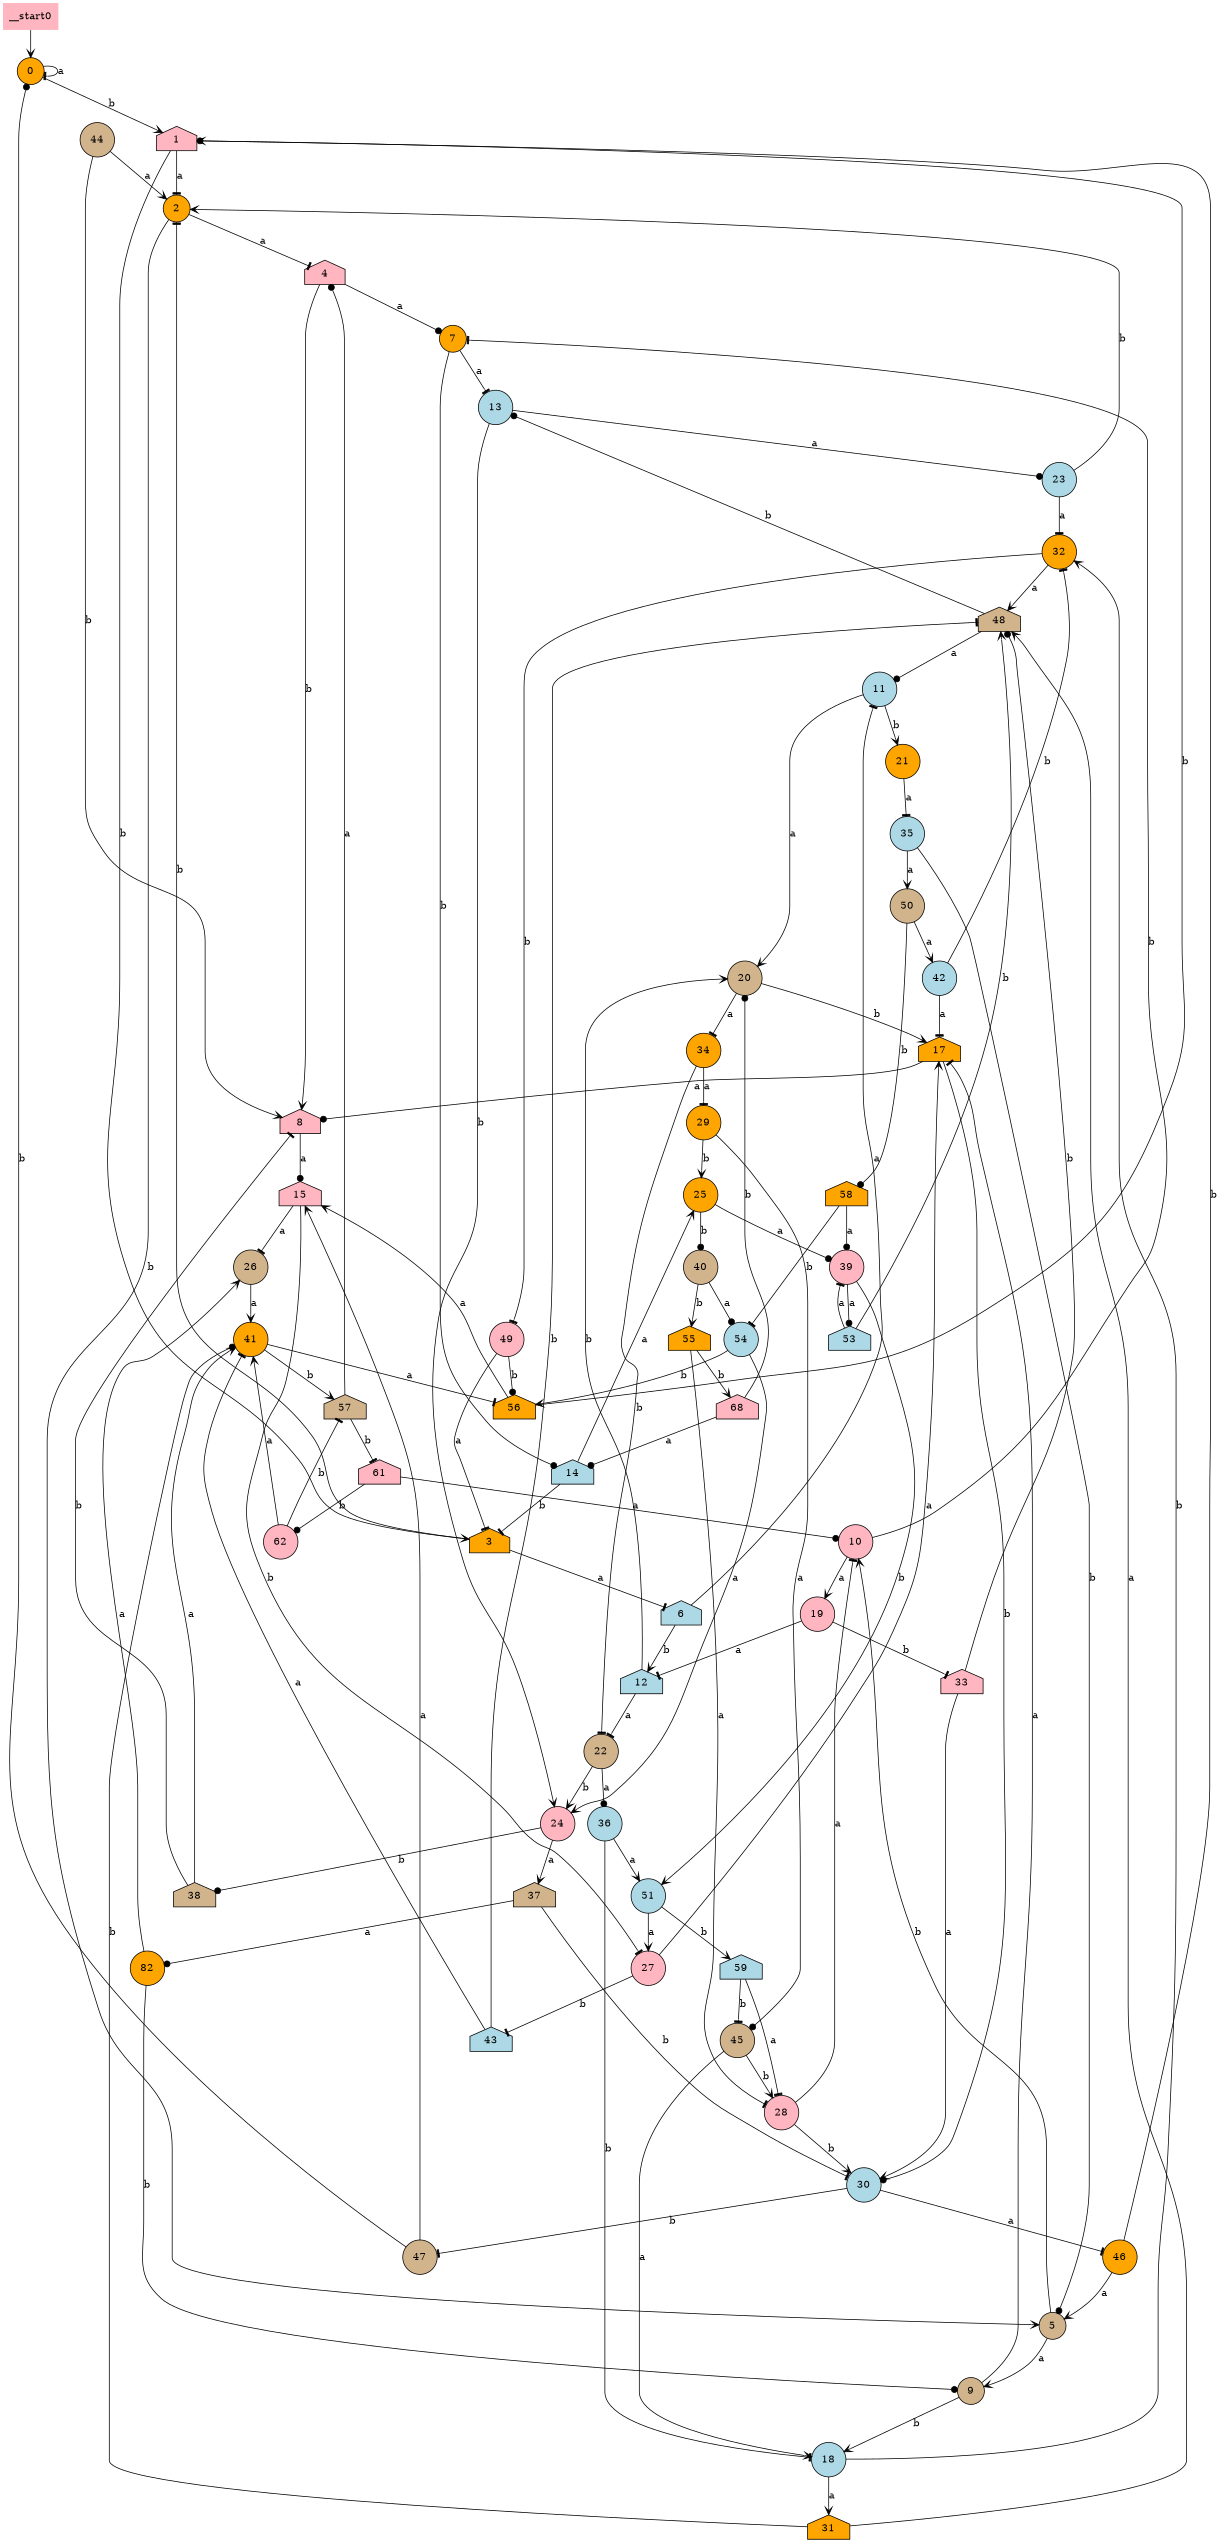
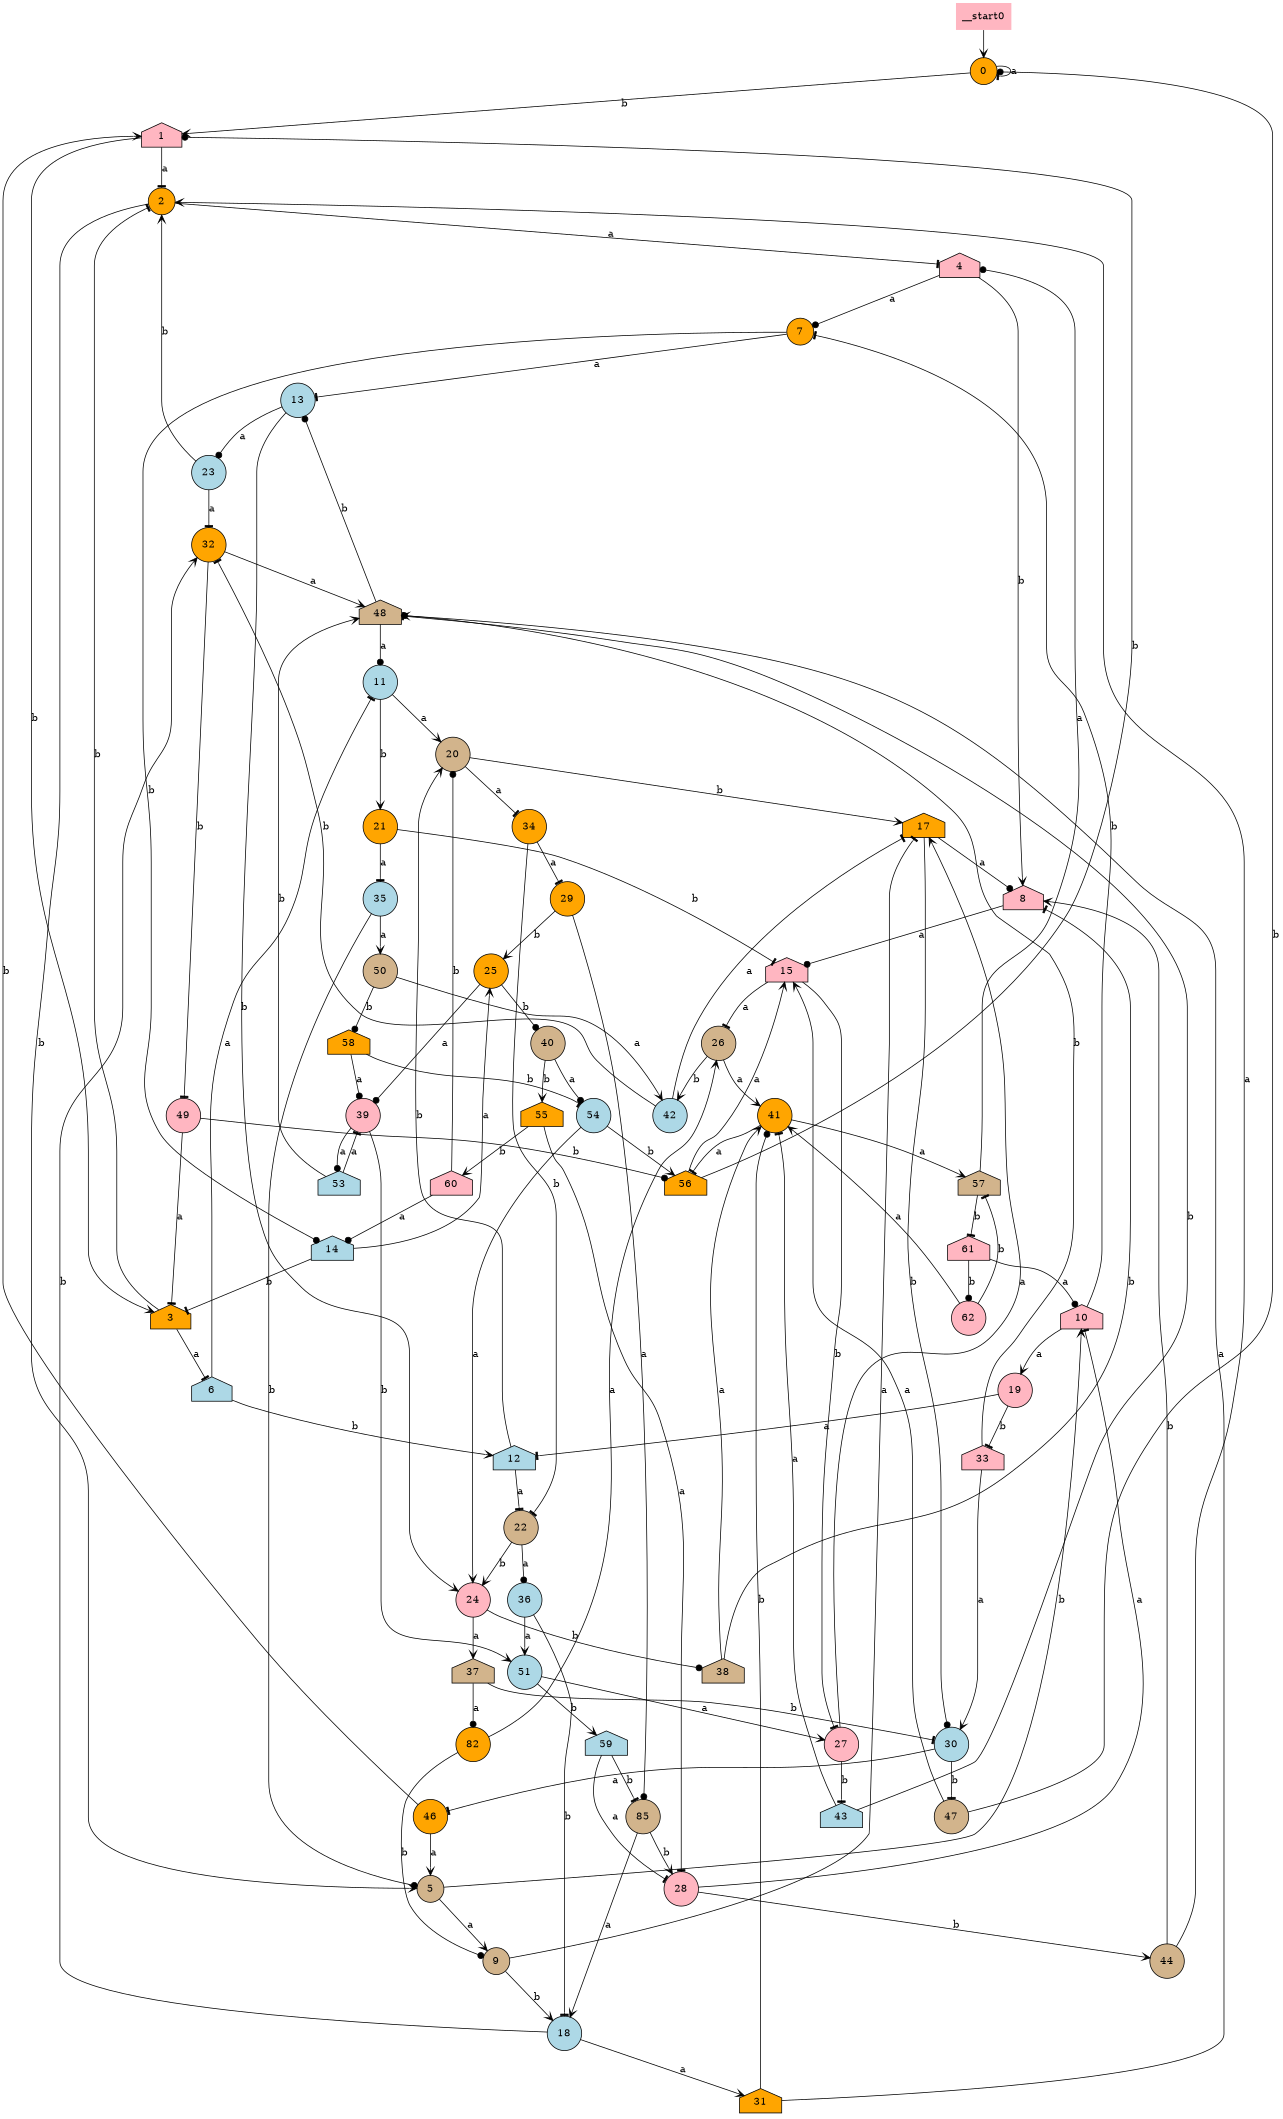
none -> (593, 869)
none -> (693, 1074)
(311, 1375) -> (923, 1152)
(737, 1408) -> (451, 1184)
(856, 1542) -> (1082, 1318)
(737, 2040) -> (643, 1817)
(820, 2146) -> (921, 1924)
